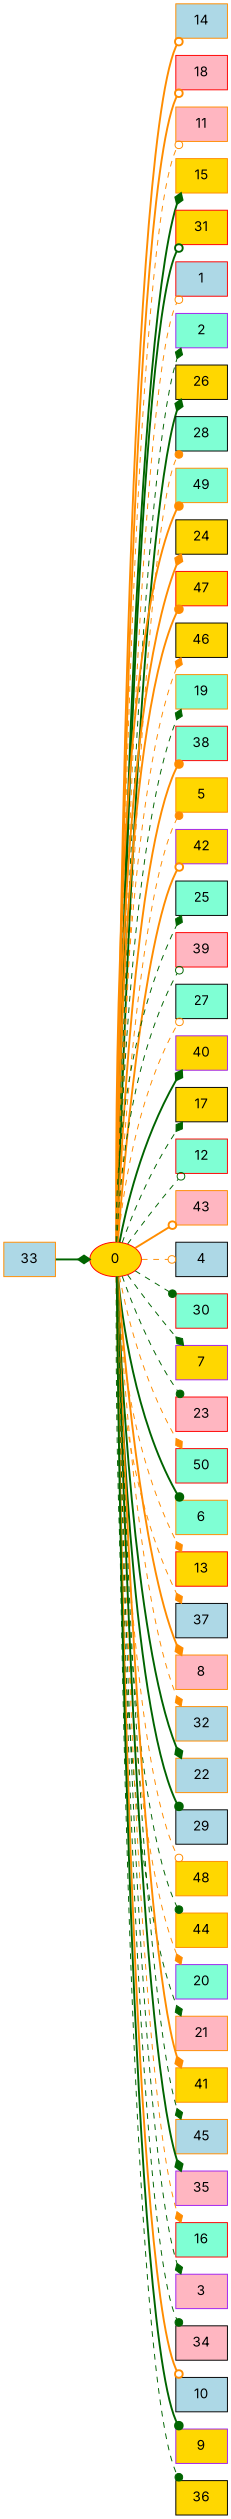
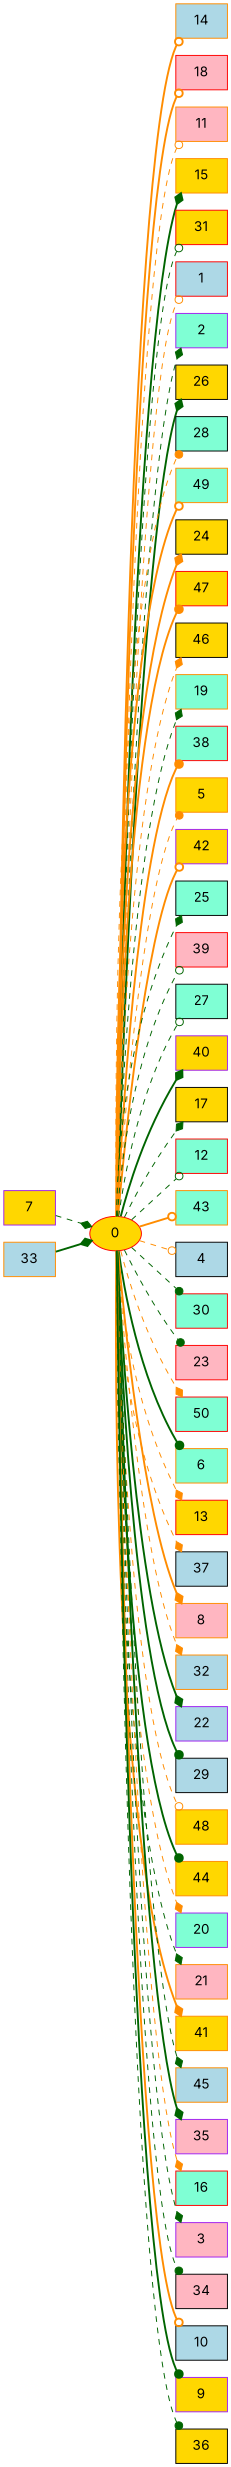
(131, 745) -> (132, 732)
(124, 873) -> (125, 860)
(137, 1131) -> (139, 1118)
(202, 1208) -> (202, 1208)
(151, 1307) -> (68, 1219)
(127, 1594) -> (128, 1555)
(202, 1775) -> (202, 1724)
